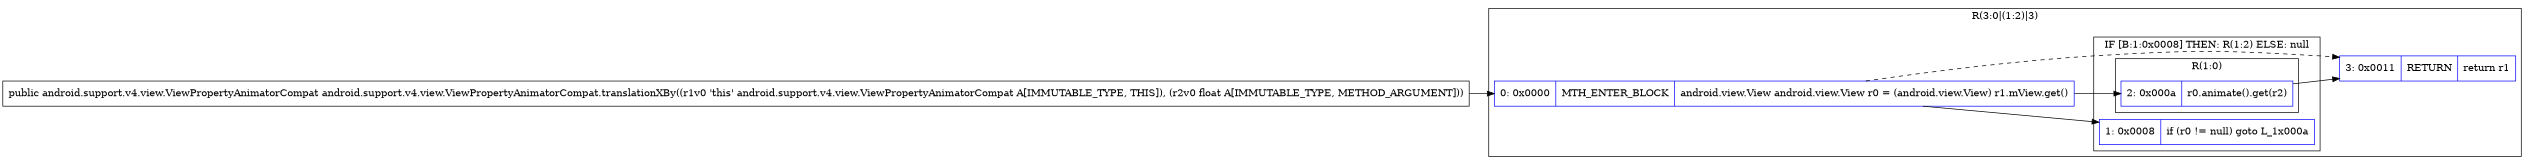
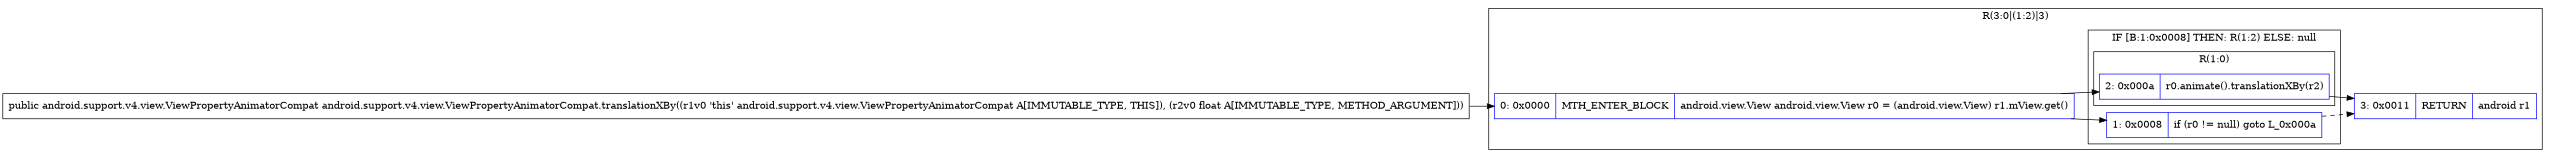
(2098, 56) -> (2334, 115)
(2487, 68) -> (2505, 106)
(2237, 93) -> (2245, 86)
(2238, 132) -> (2245, 125)
